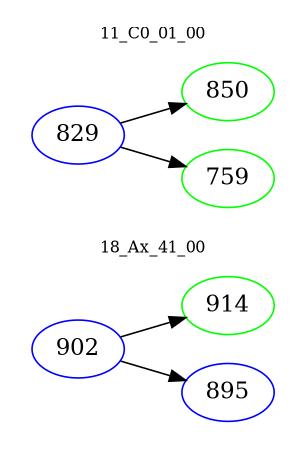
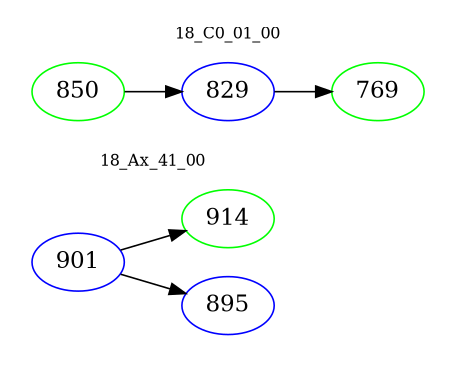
(153, 35) -> (228, 35)
(145, 116) -> (145, 92)
(228, 179) -> (378, 92)
(78, 349) -> (78, 262)
